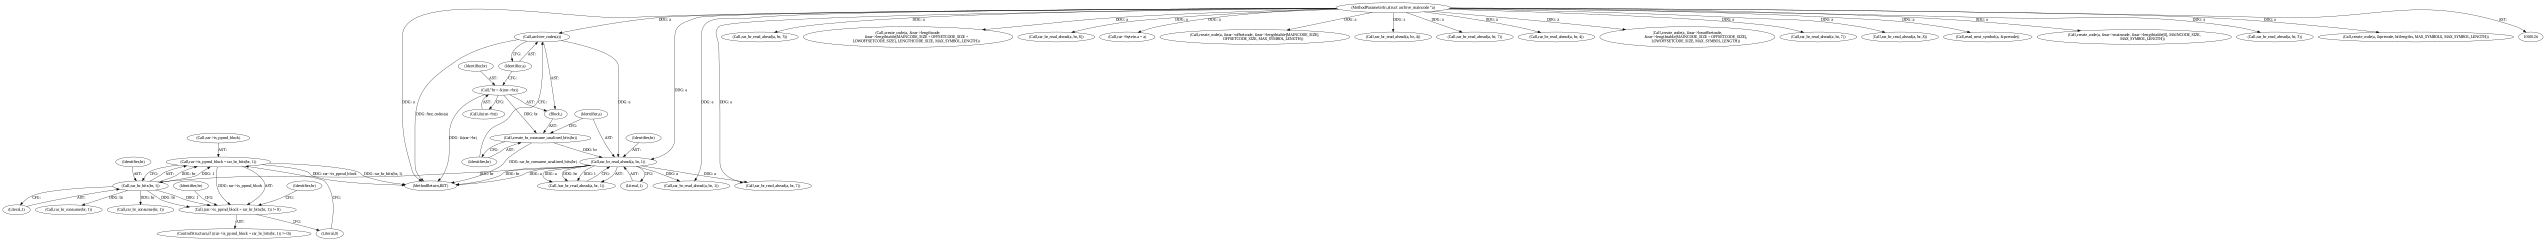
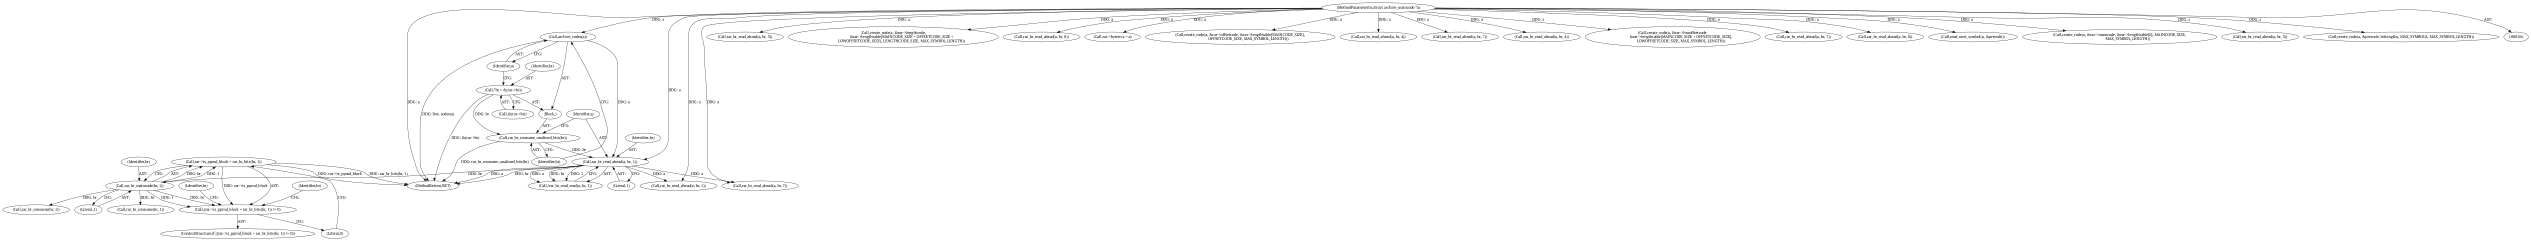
(2531, 37) -> (2516, 37)
(218, 138) -> none
(540, 138) -> (533, 138)
(141, 186) -> (140, 186)
(576, 186) -> (565, 186)
